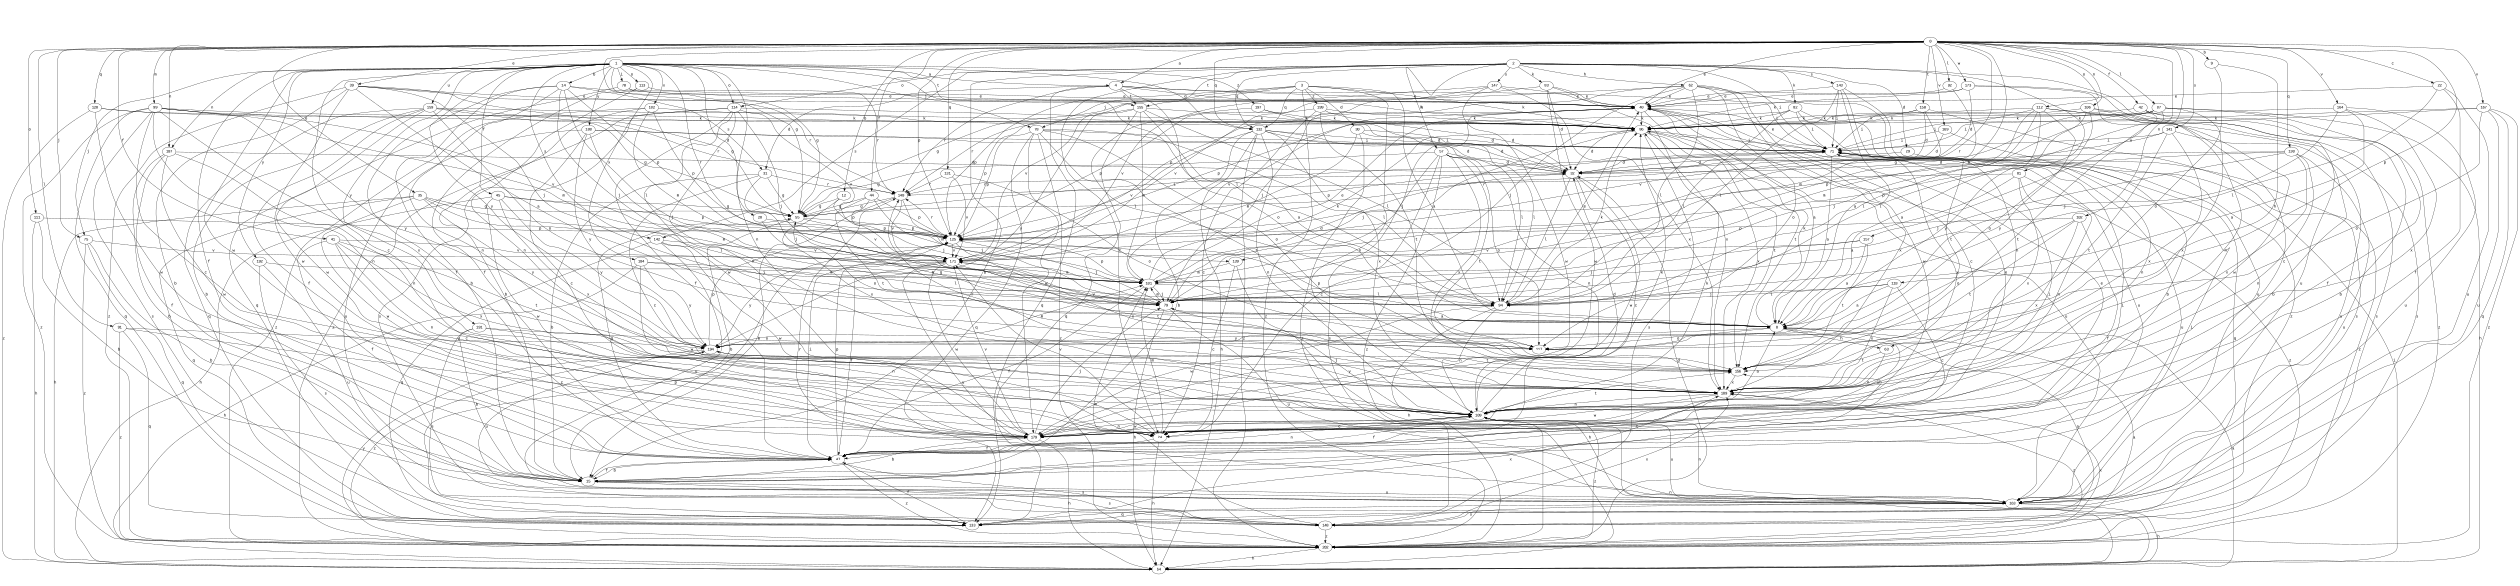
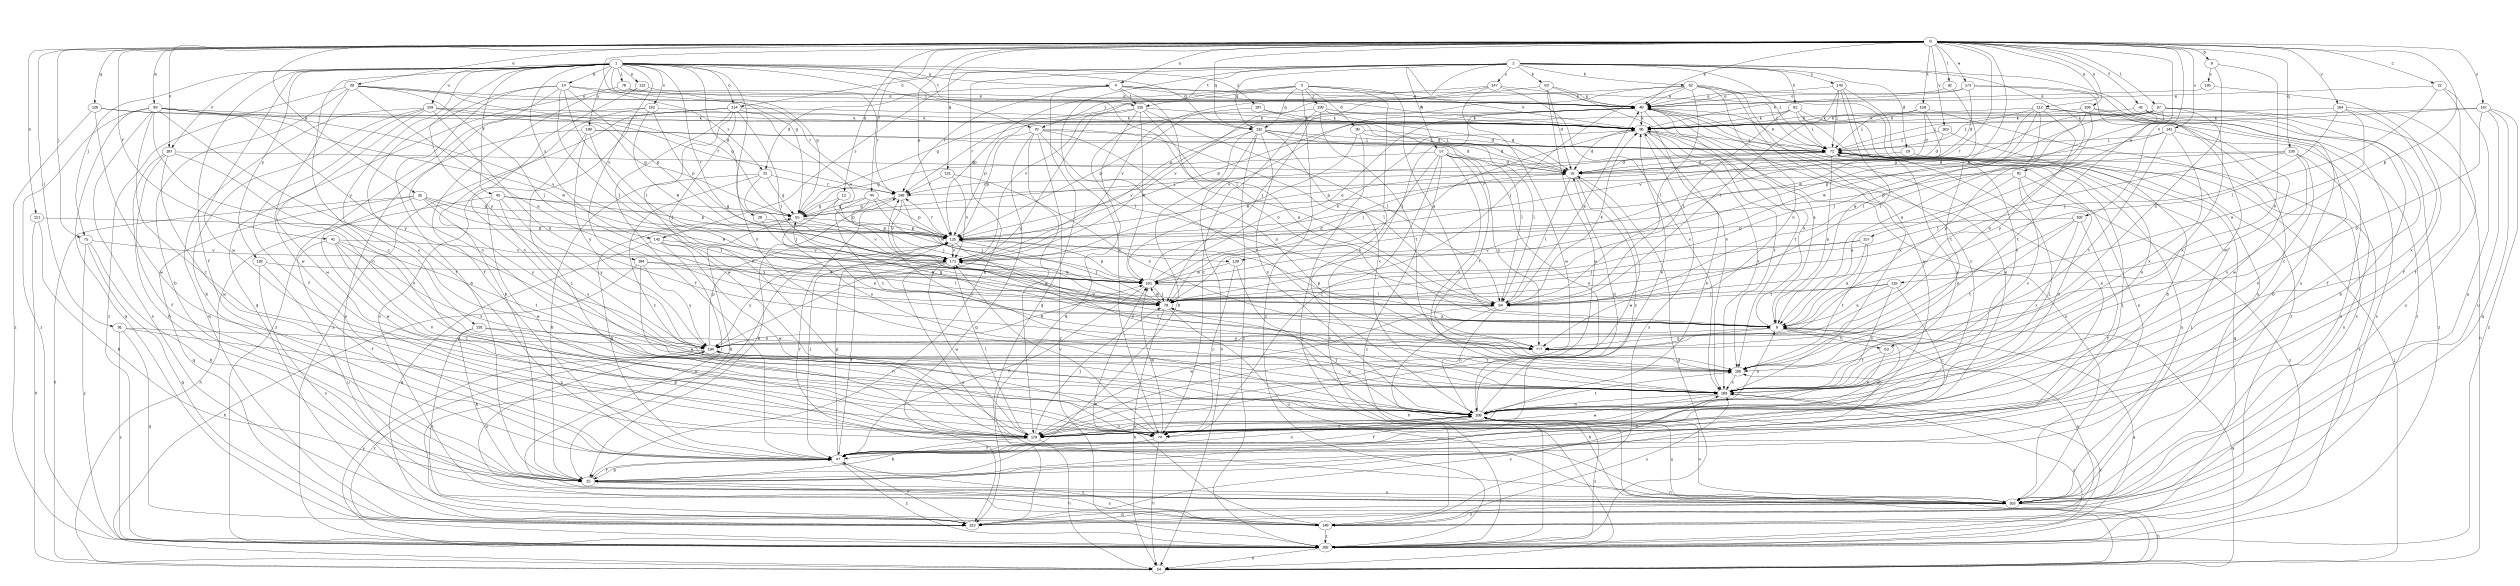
none -> (2208, 86)
(986, 350) -> (986, 350)
(12, 559) -> (43, 504)
